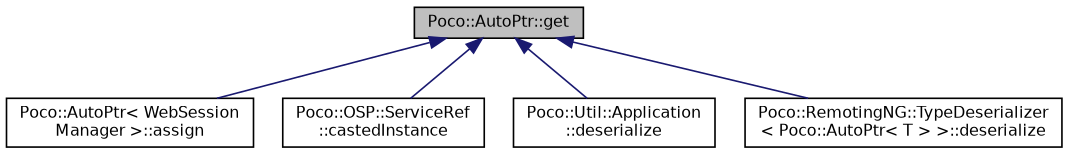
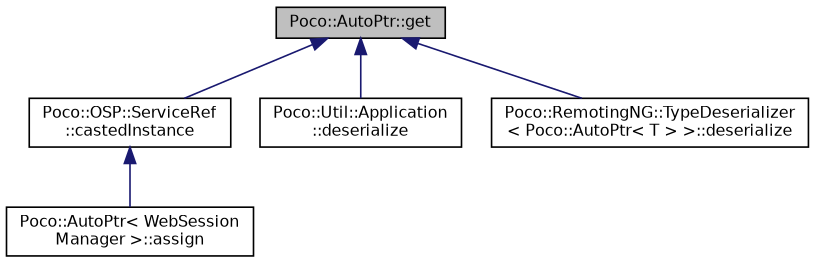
(323, 70) -> (130, 186)
